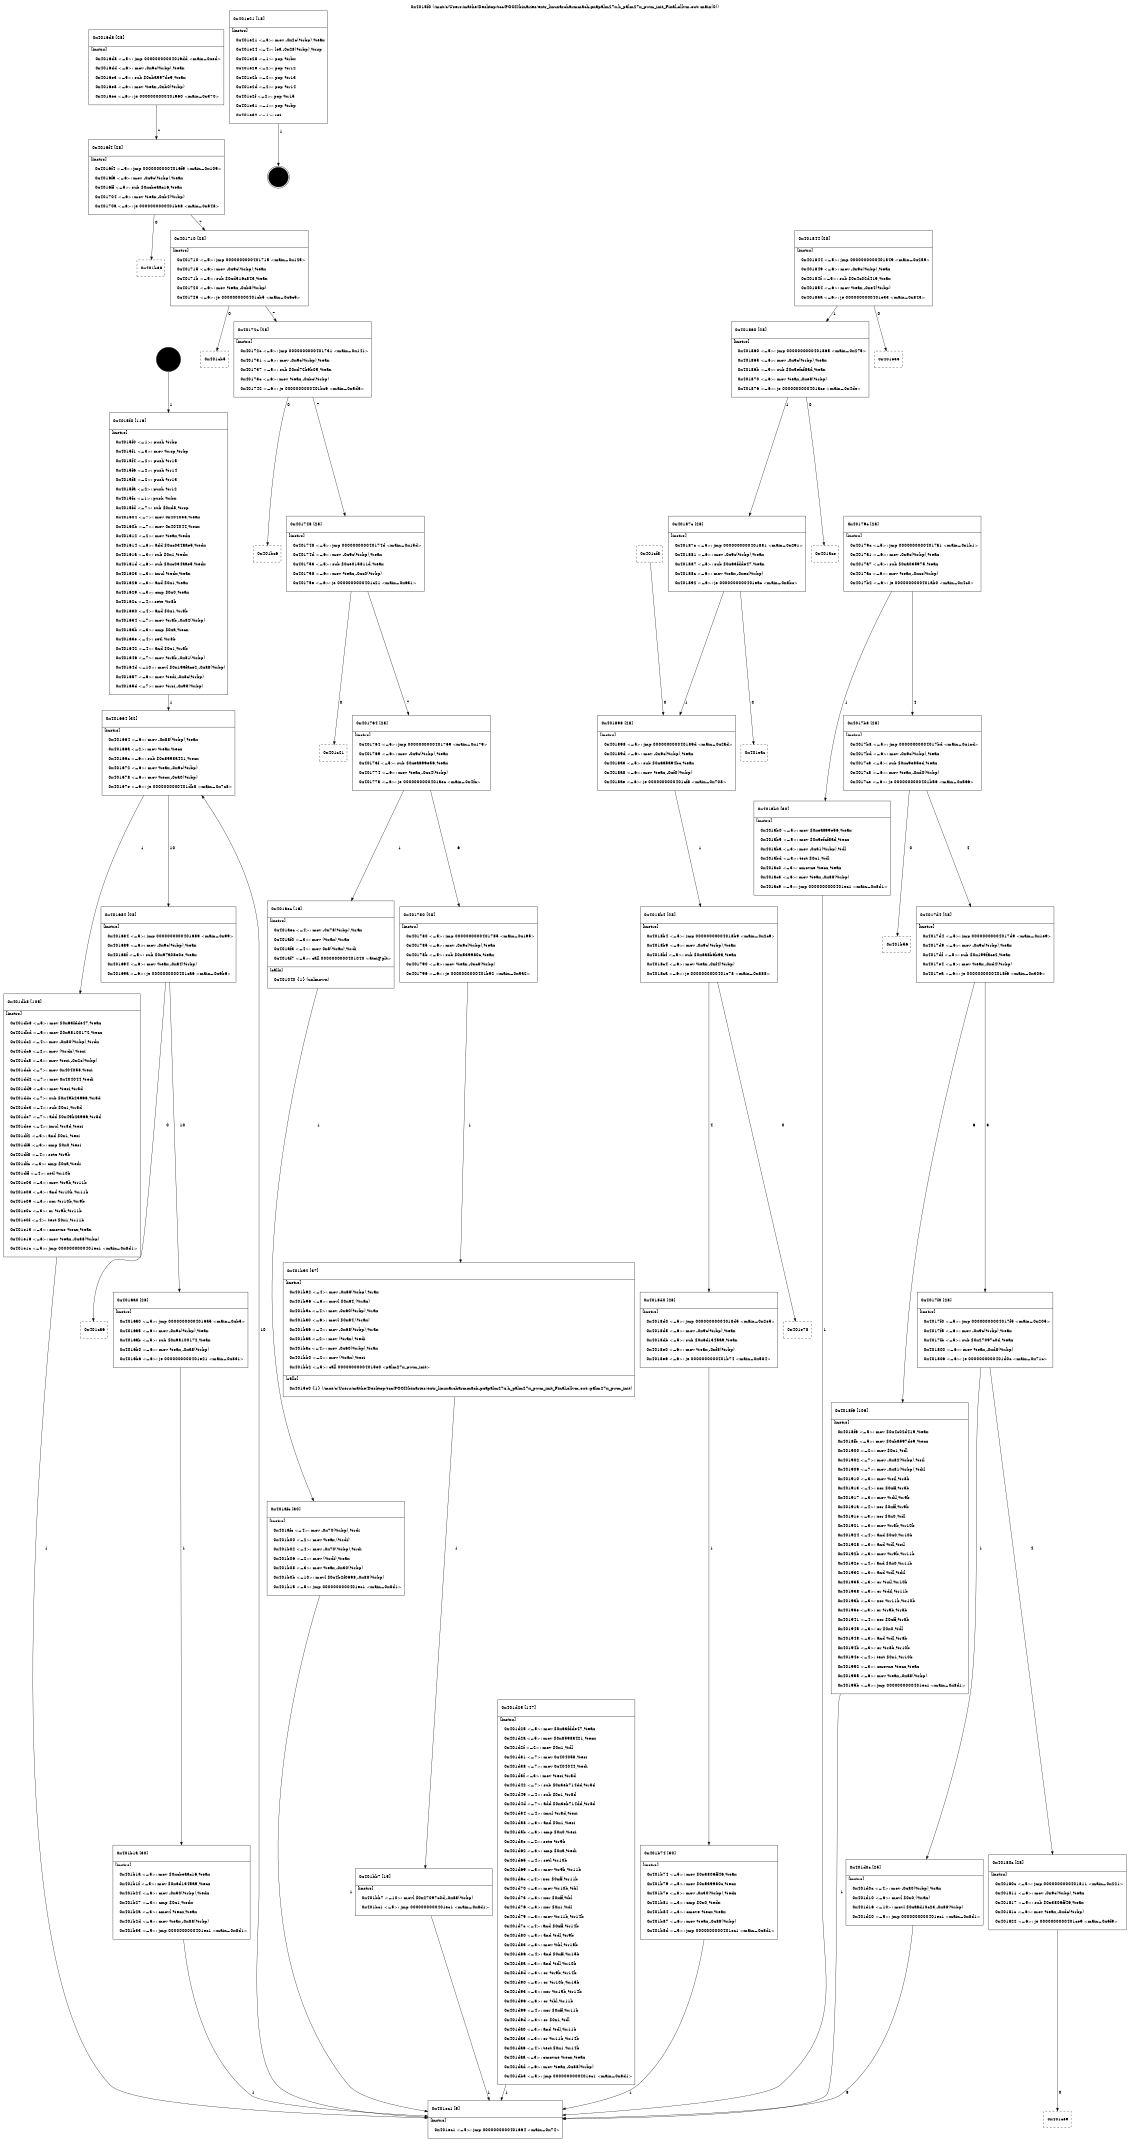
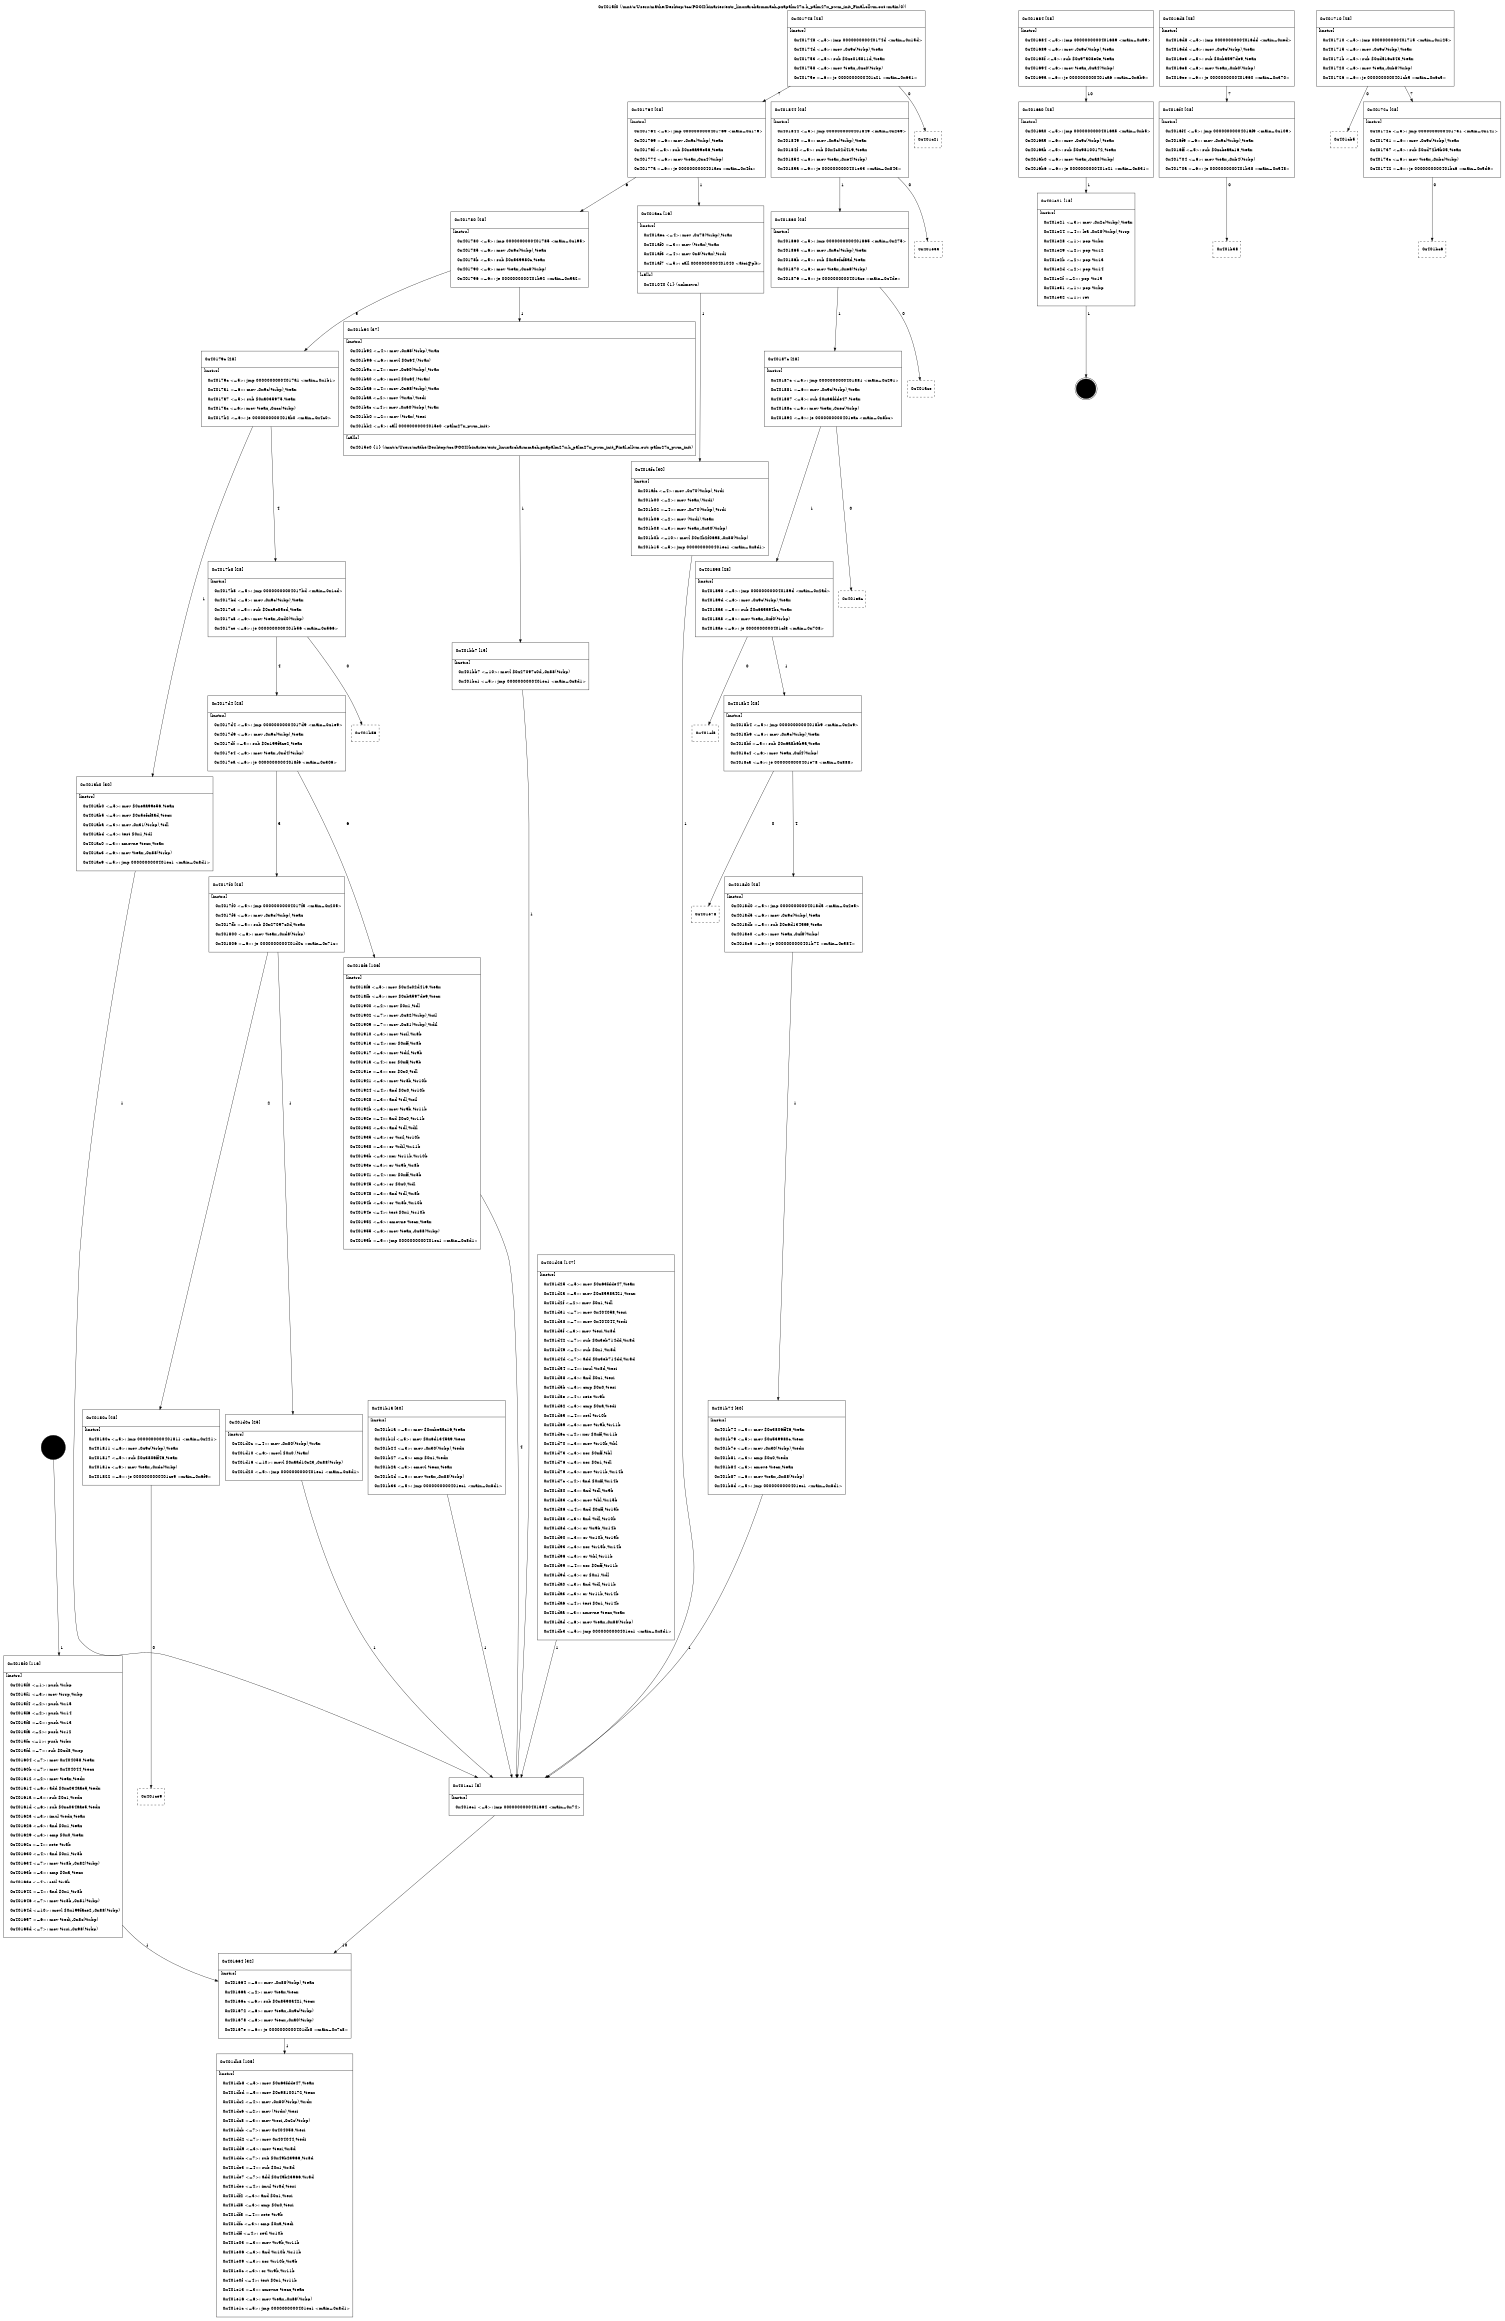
(197, 222) -> none
none -> (375, 303)
(329, 455) -> none
(657, 637) -> (728, 679)
(168, 850) -> none
(94, 1330) -> none
(181, 1605) -> (1086, 184)
(39, 1836) -> none
(841, 1892) -> (521, 1447)
(847, 2093) -> (374, 1648)
